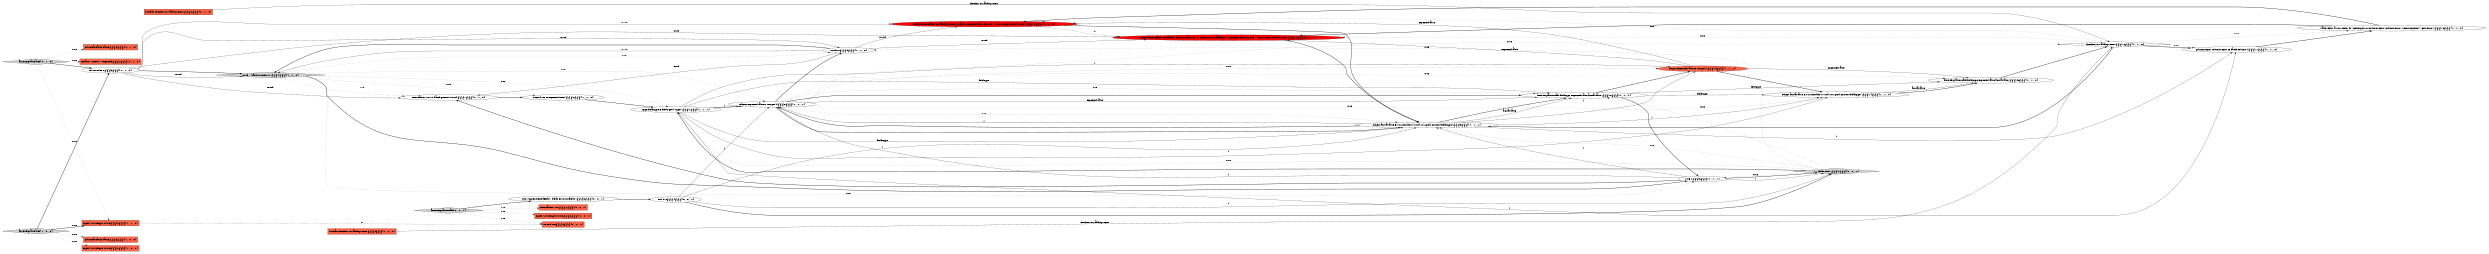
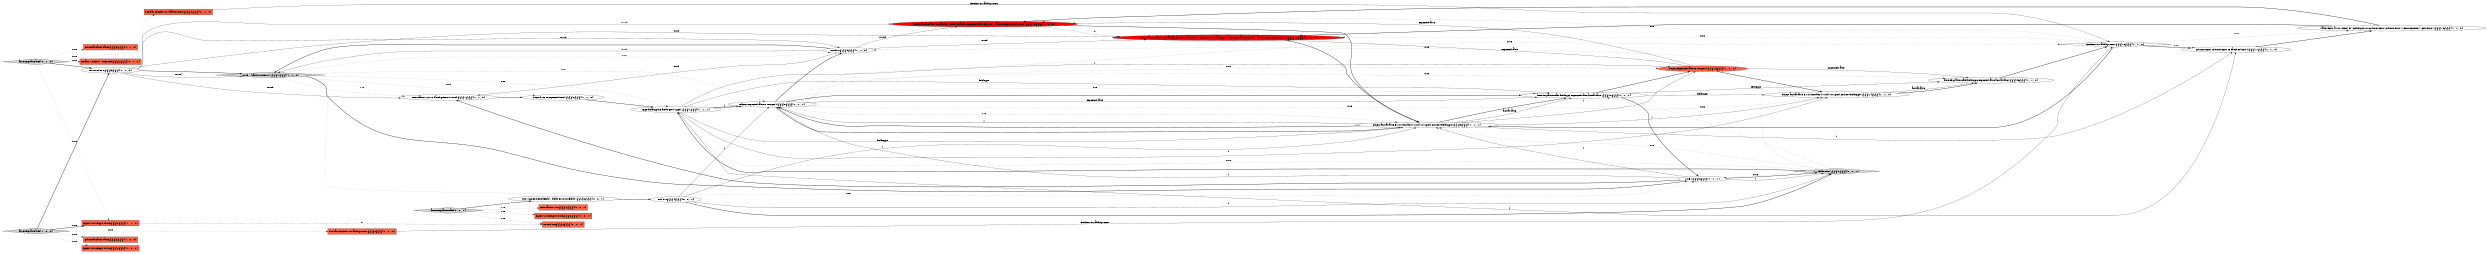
none -> (117, 54)
none -> (197, 231)
